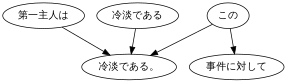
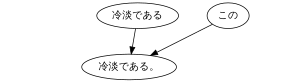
(44, 16) -> none
(237, 67) -> none
